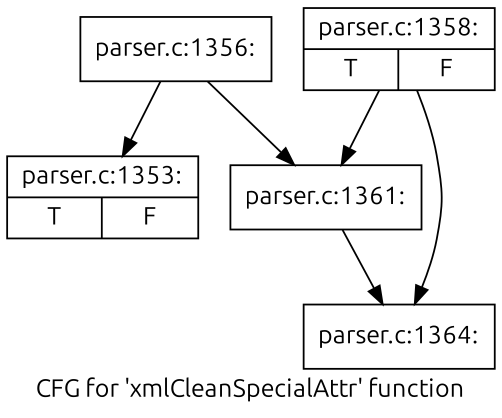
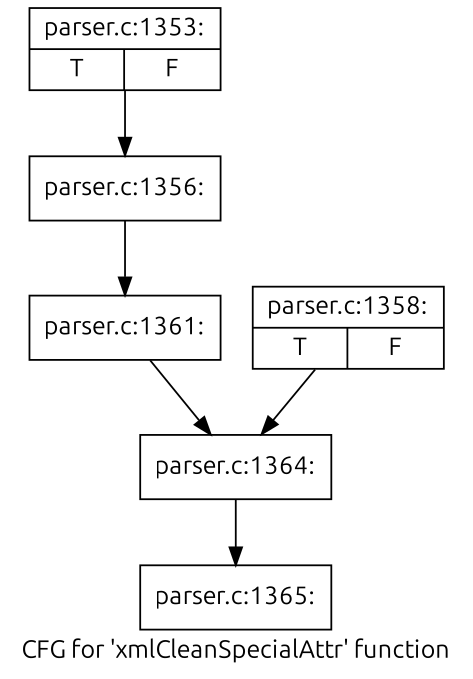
(146, 111) -> (125, 114)
(364, 119) -> none
none -> (236, 597)
